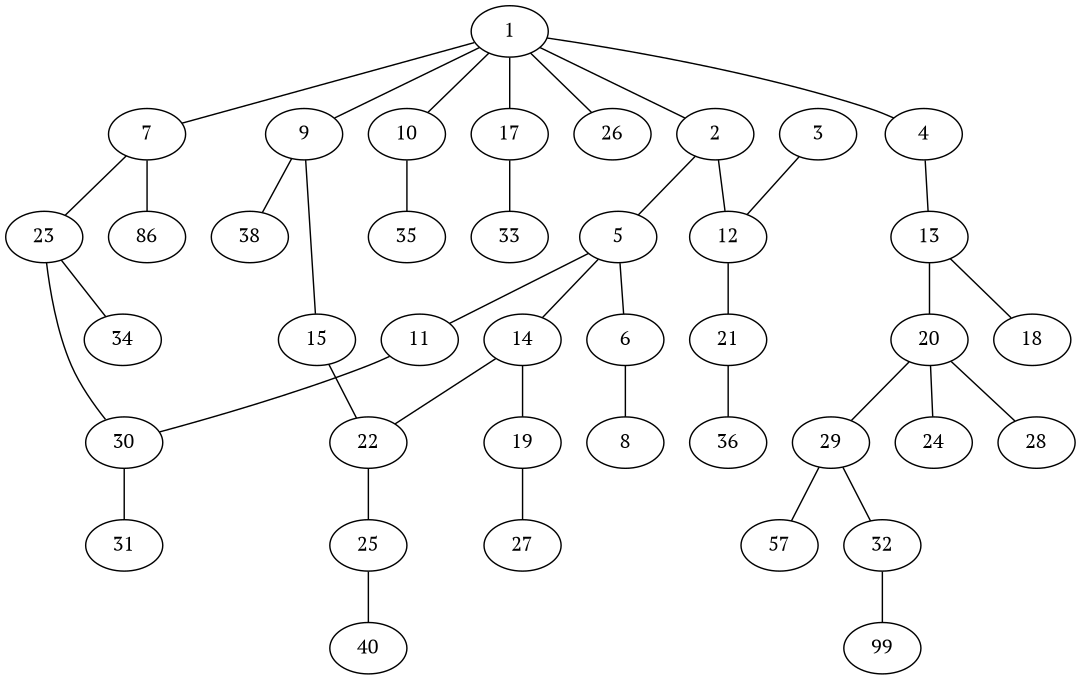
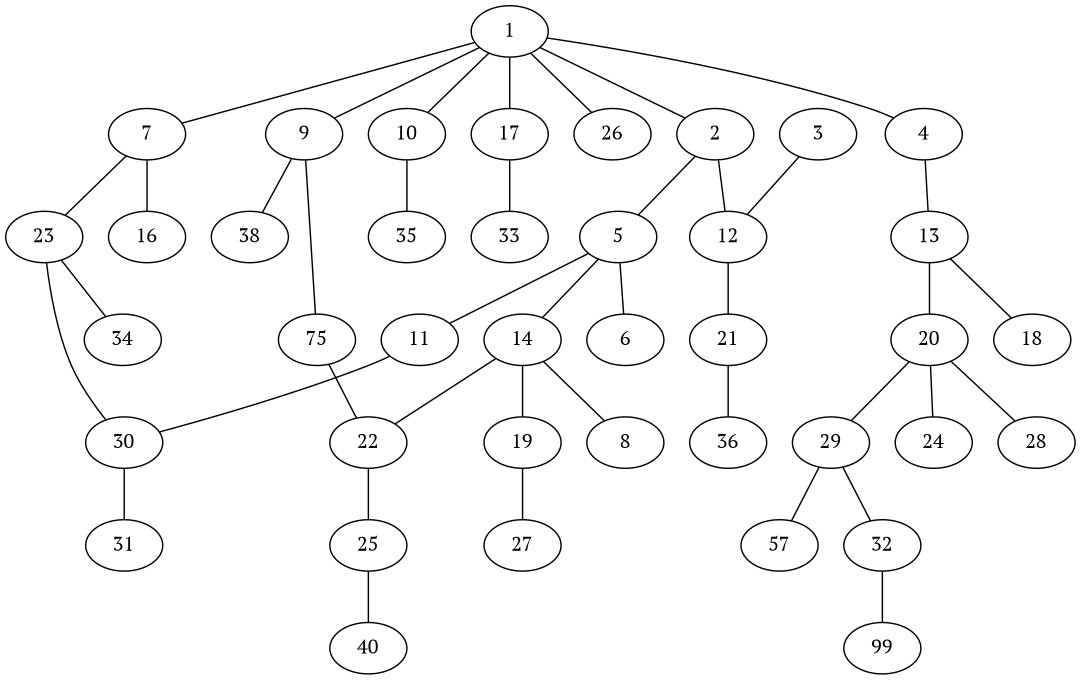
(147, 237) -> (147, 237)
(317, 340) -> (317, 340)
(625, 391) -> (574, 391)
